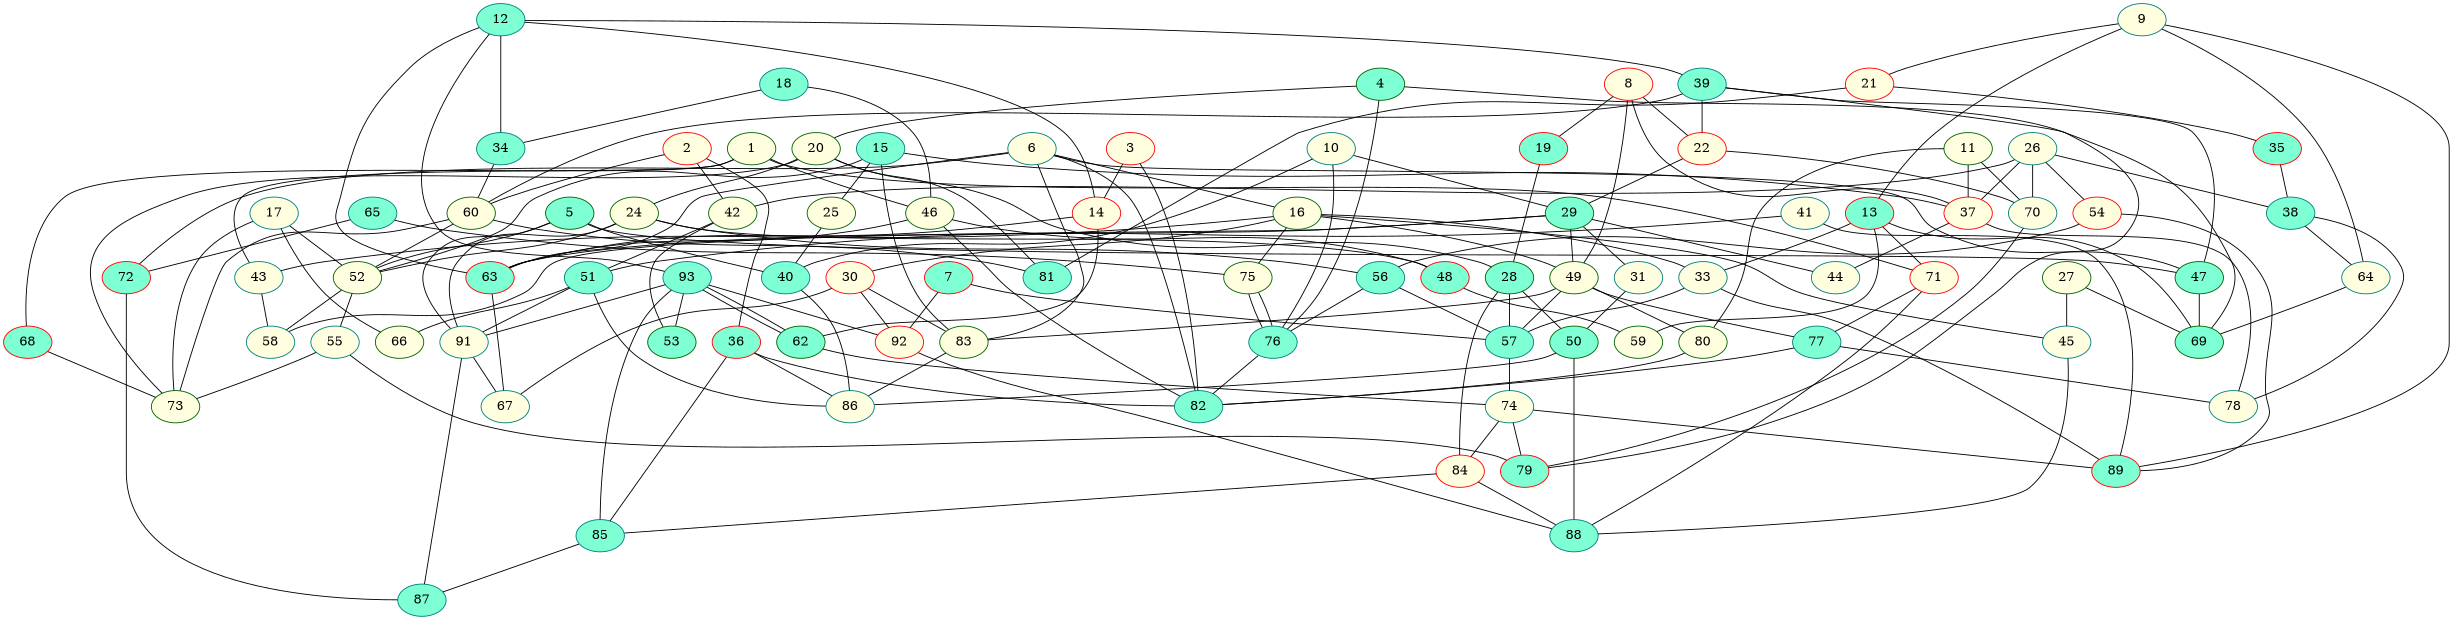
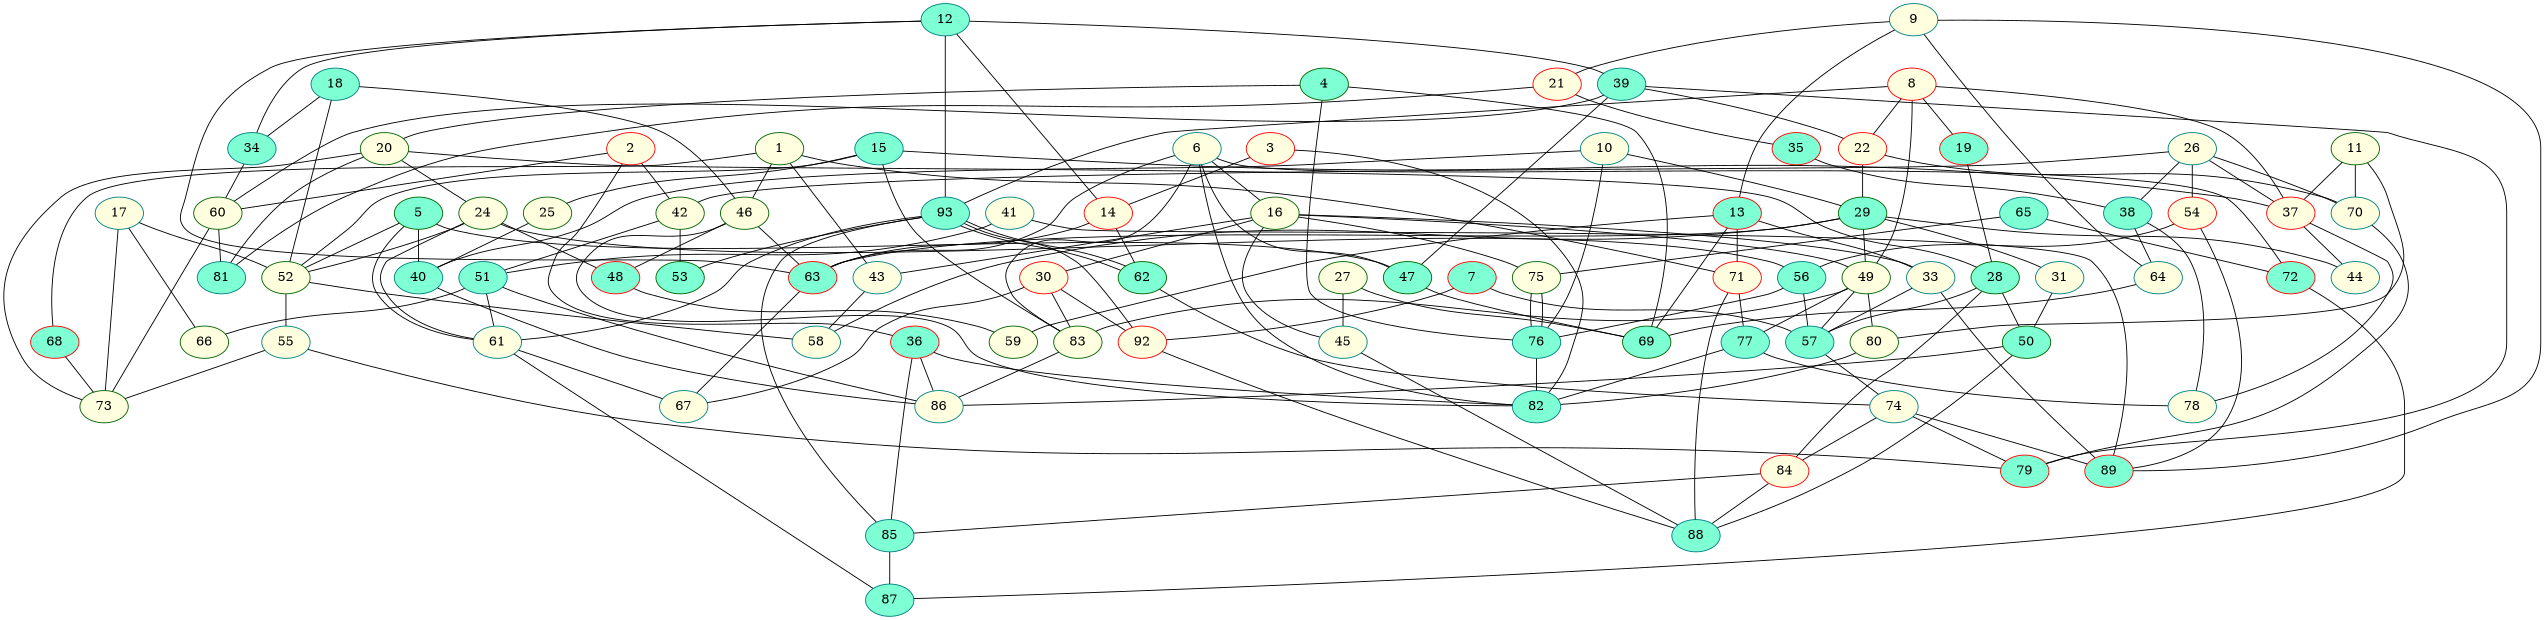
none -> (1233, 127)
(414, 245) -> (307, 193)
(464, 342) -> (497, 342)
